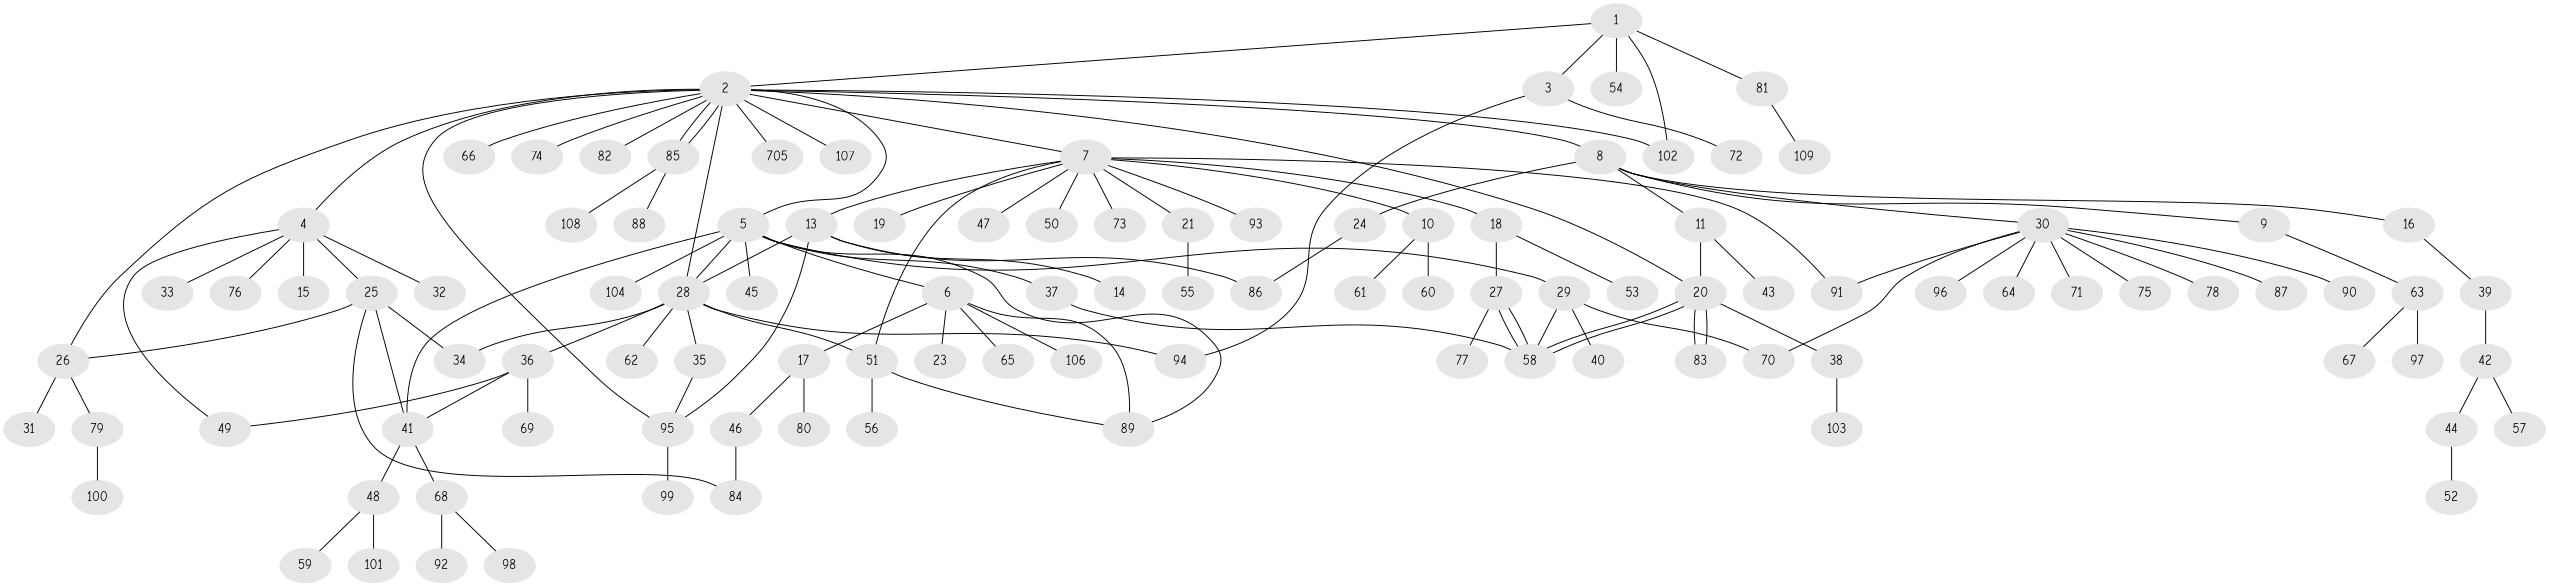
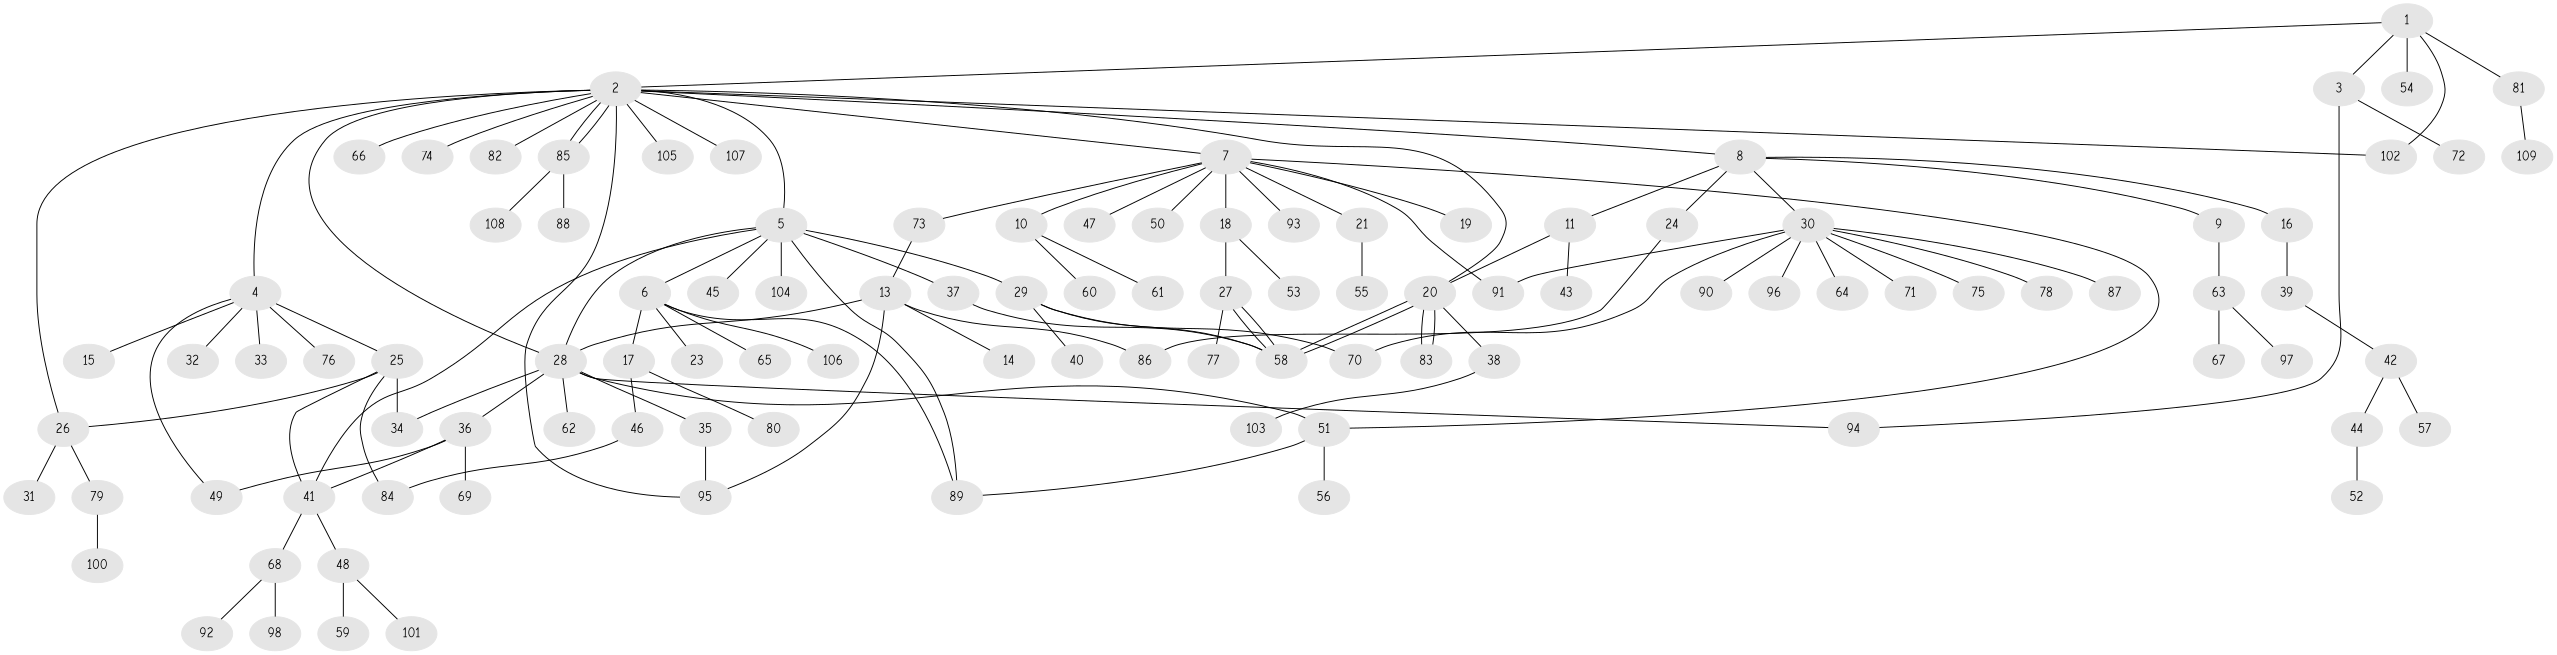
(777, 157) -> (668, 157)
(944, 182) -> (902, 259)
(668, 498) -> none
